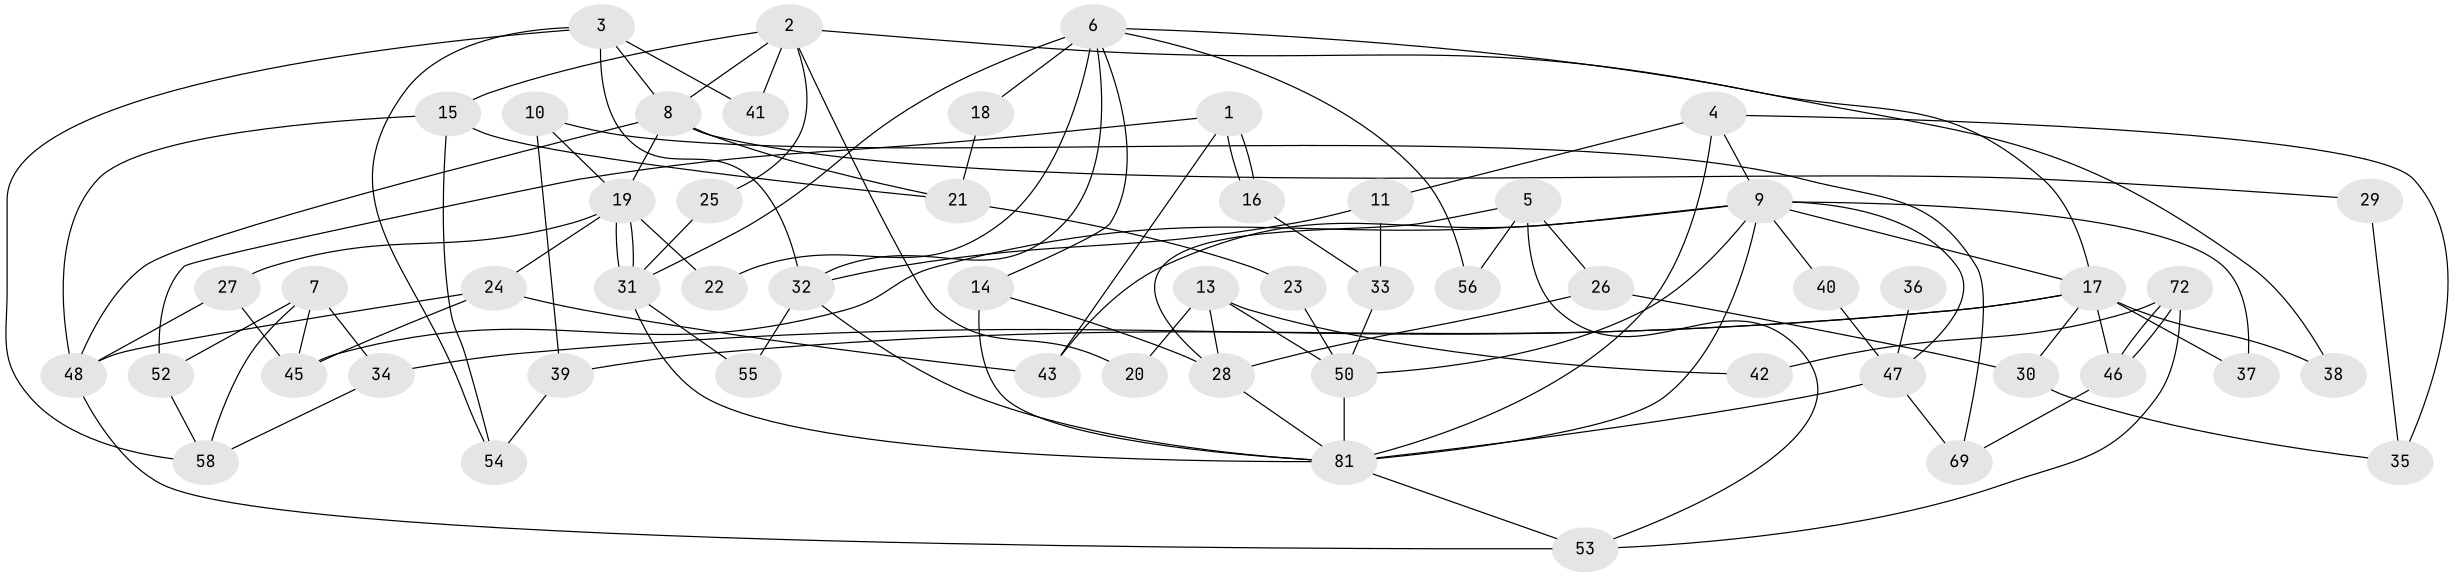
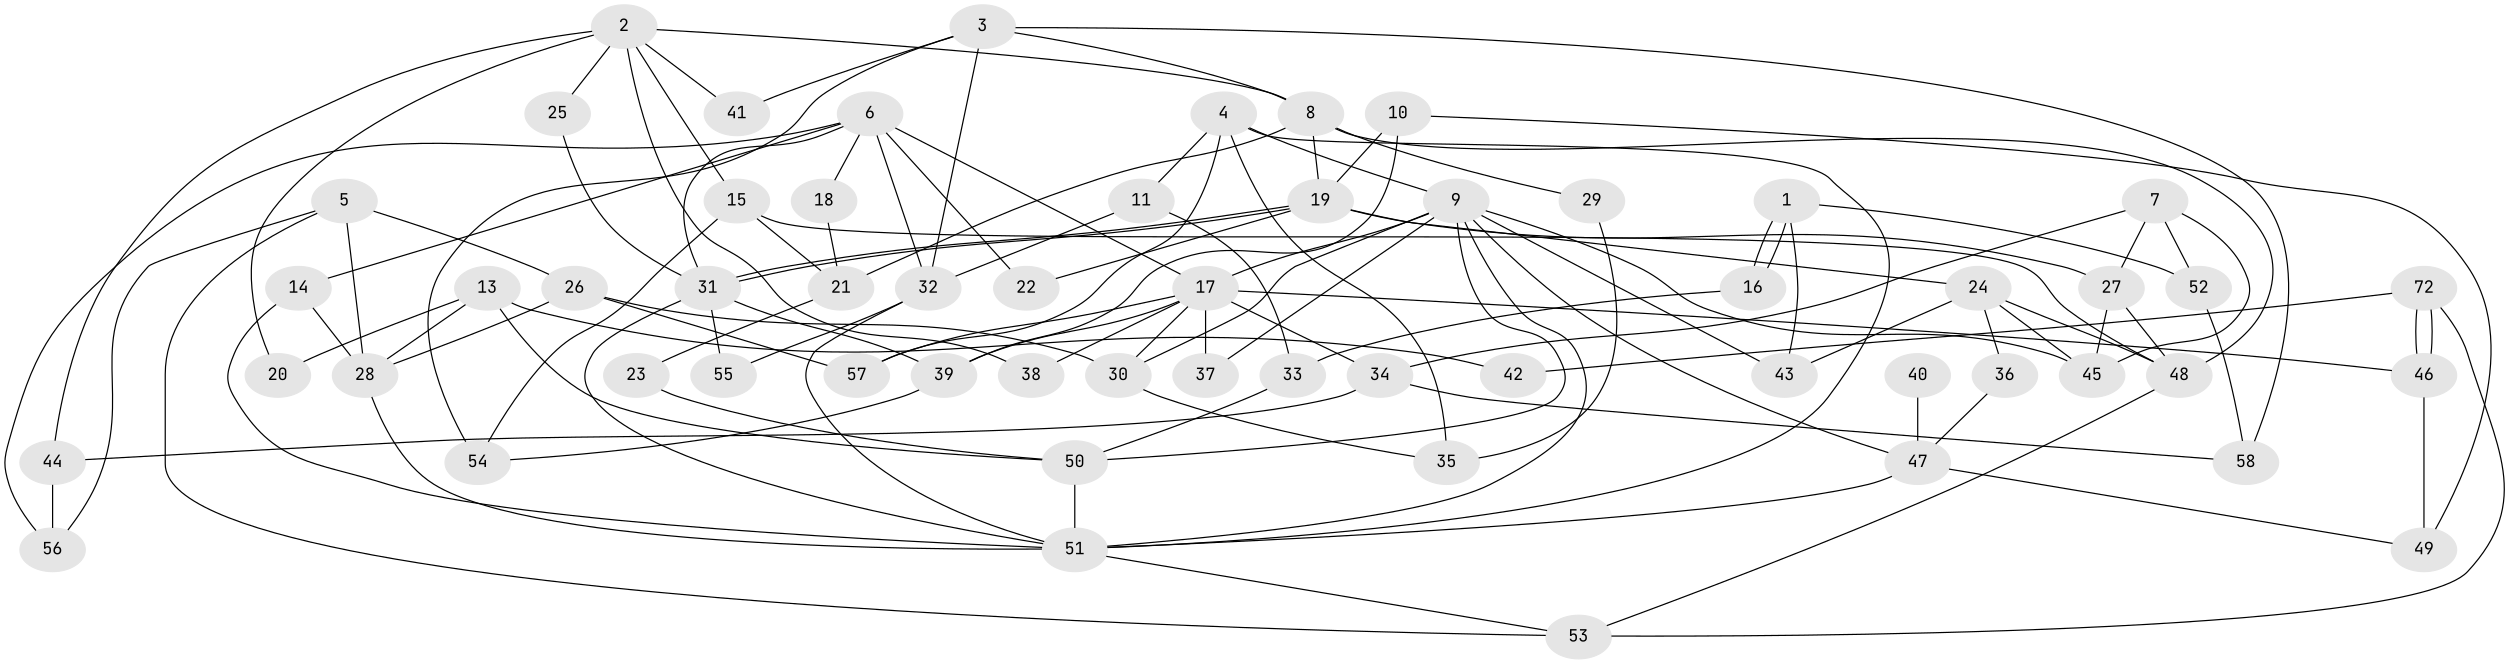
(1793, 245) -> (1281, 278)
none -> (1990, 325)
none -> (864, 341)
(243, 367) -> (2133, 245)
none -> (857, 375)
none -> (53, 463)
(1344, 463) -> (1075, 550)
(1959, 463) -> (2424, 550)
